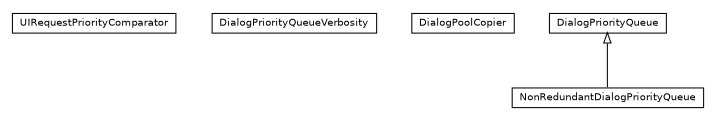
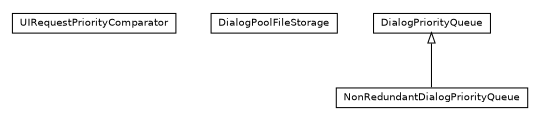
none -> (274, 23)
(294, 23) -> none
(463, 23) -> none
